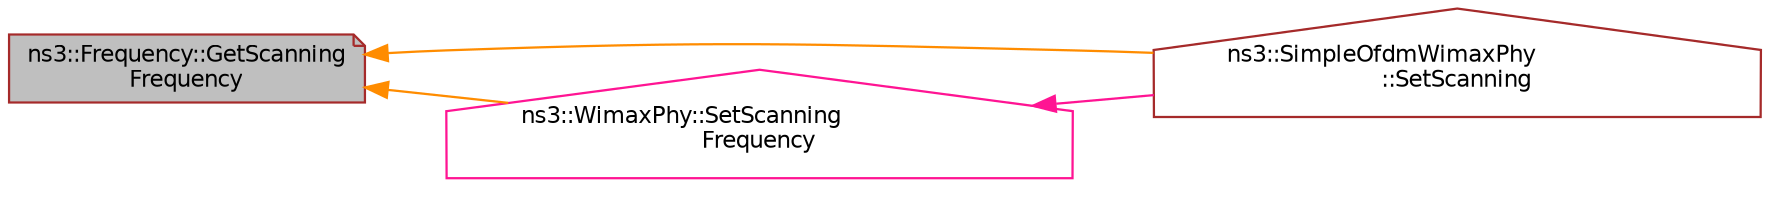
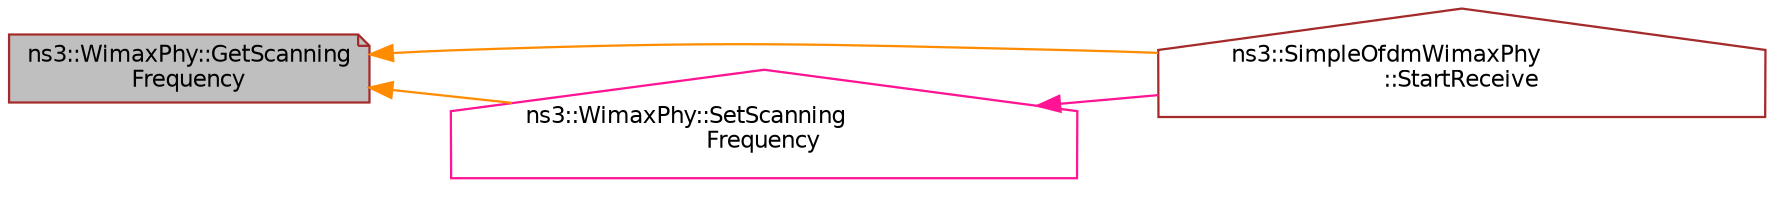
(187, 69) -> (189, 69)
(1457, 69) -> (1462, 69)
